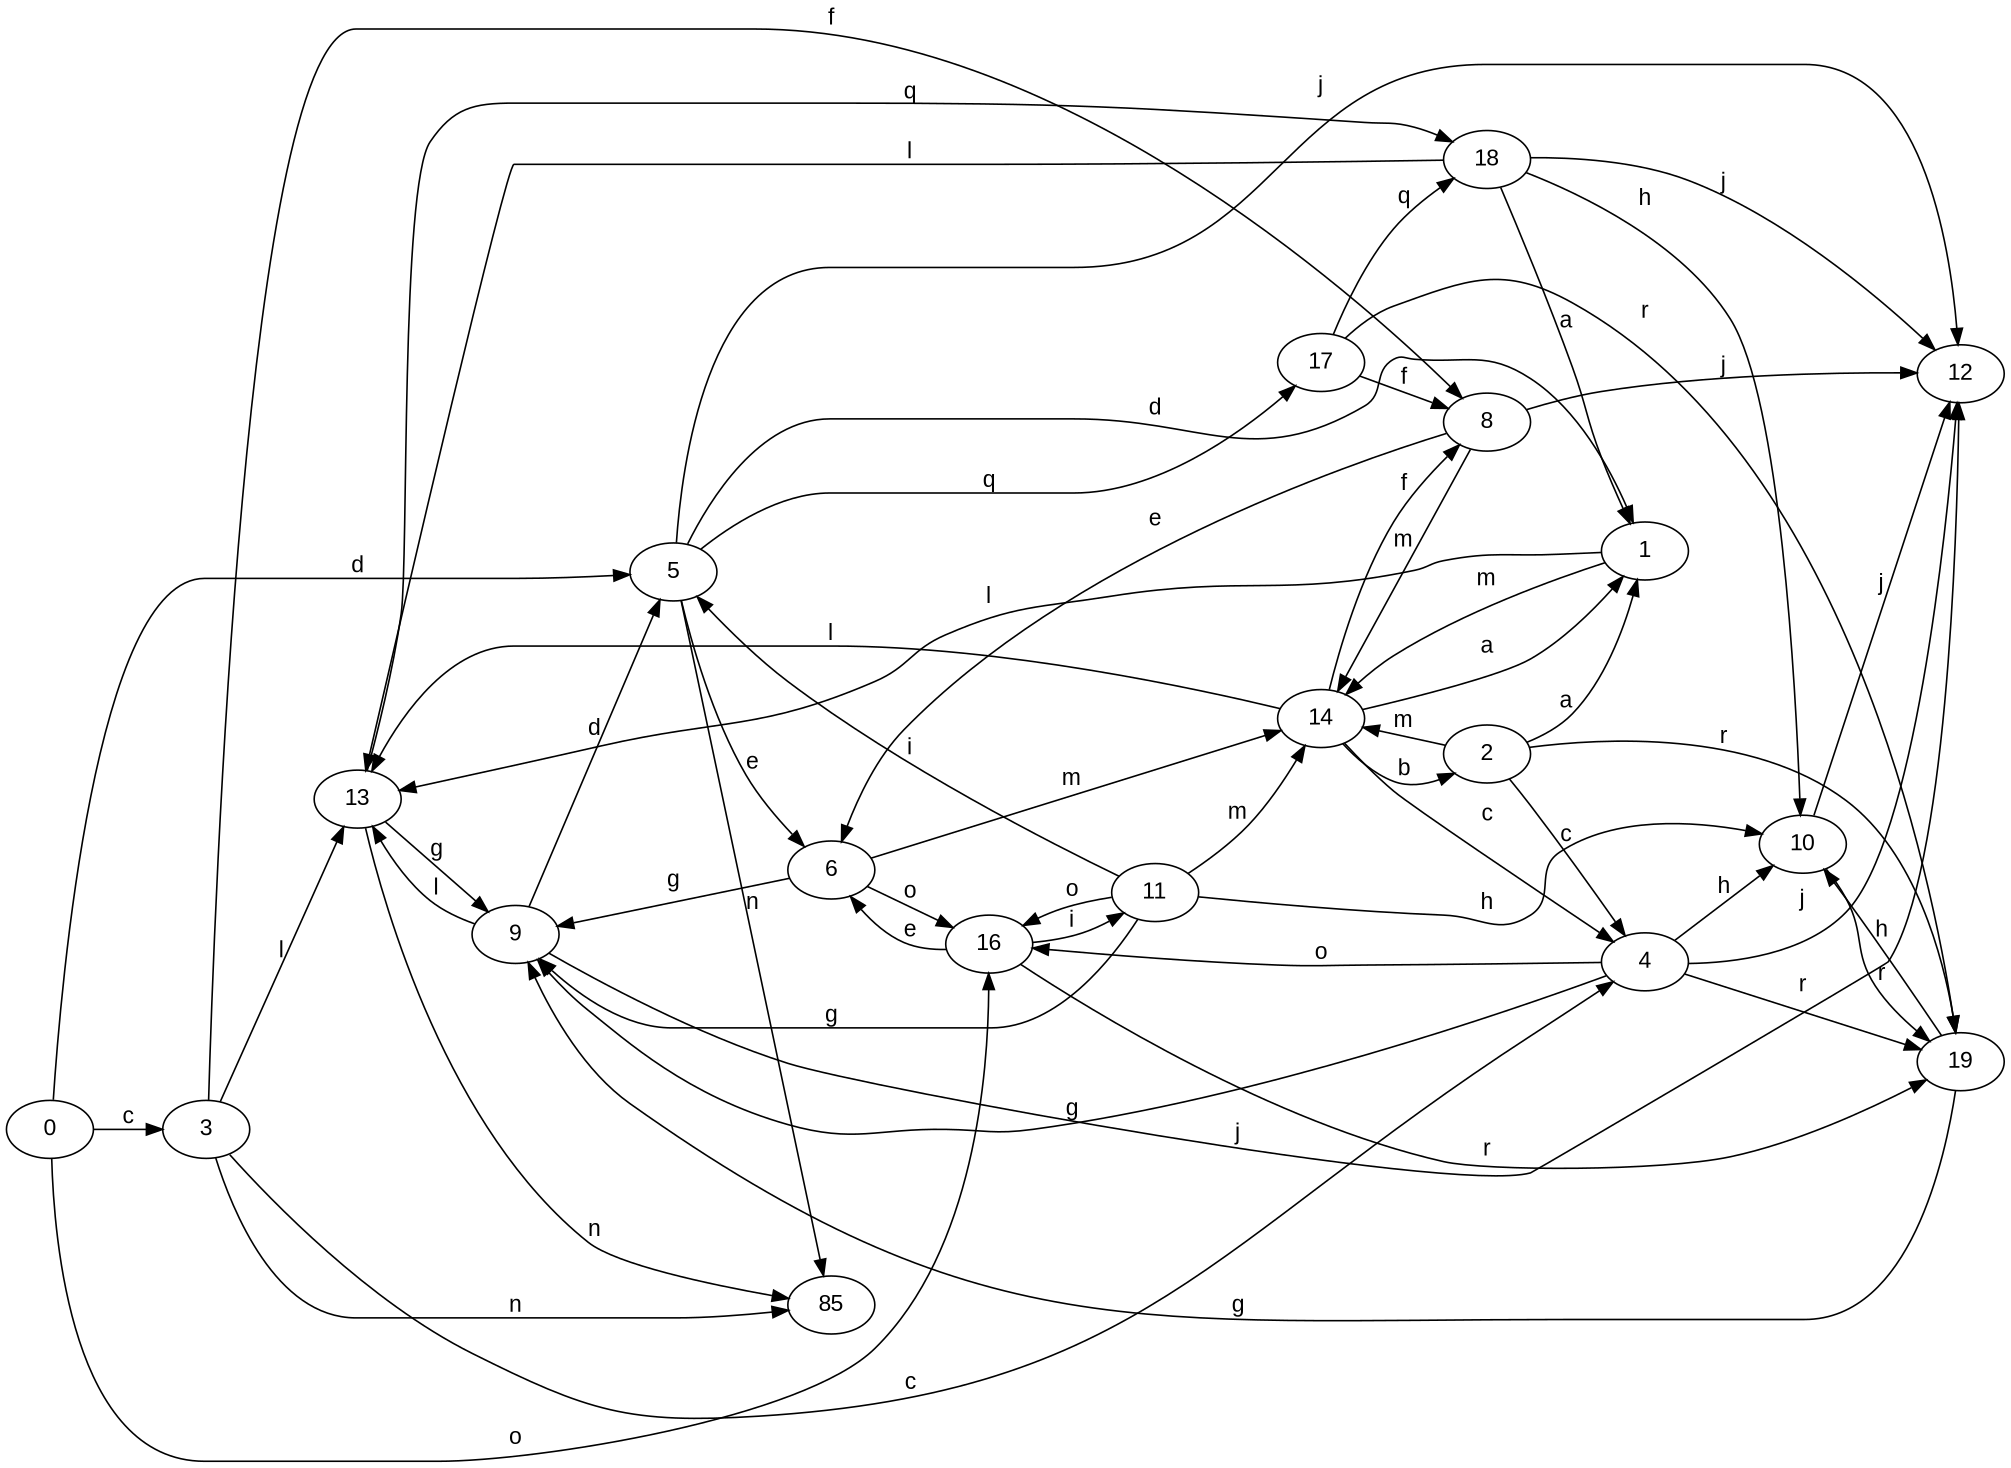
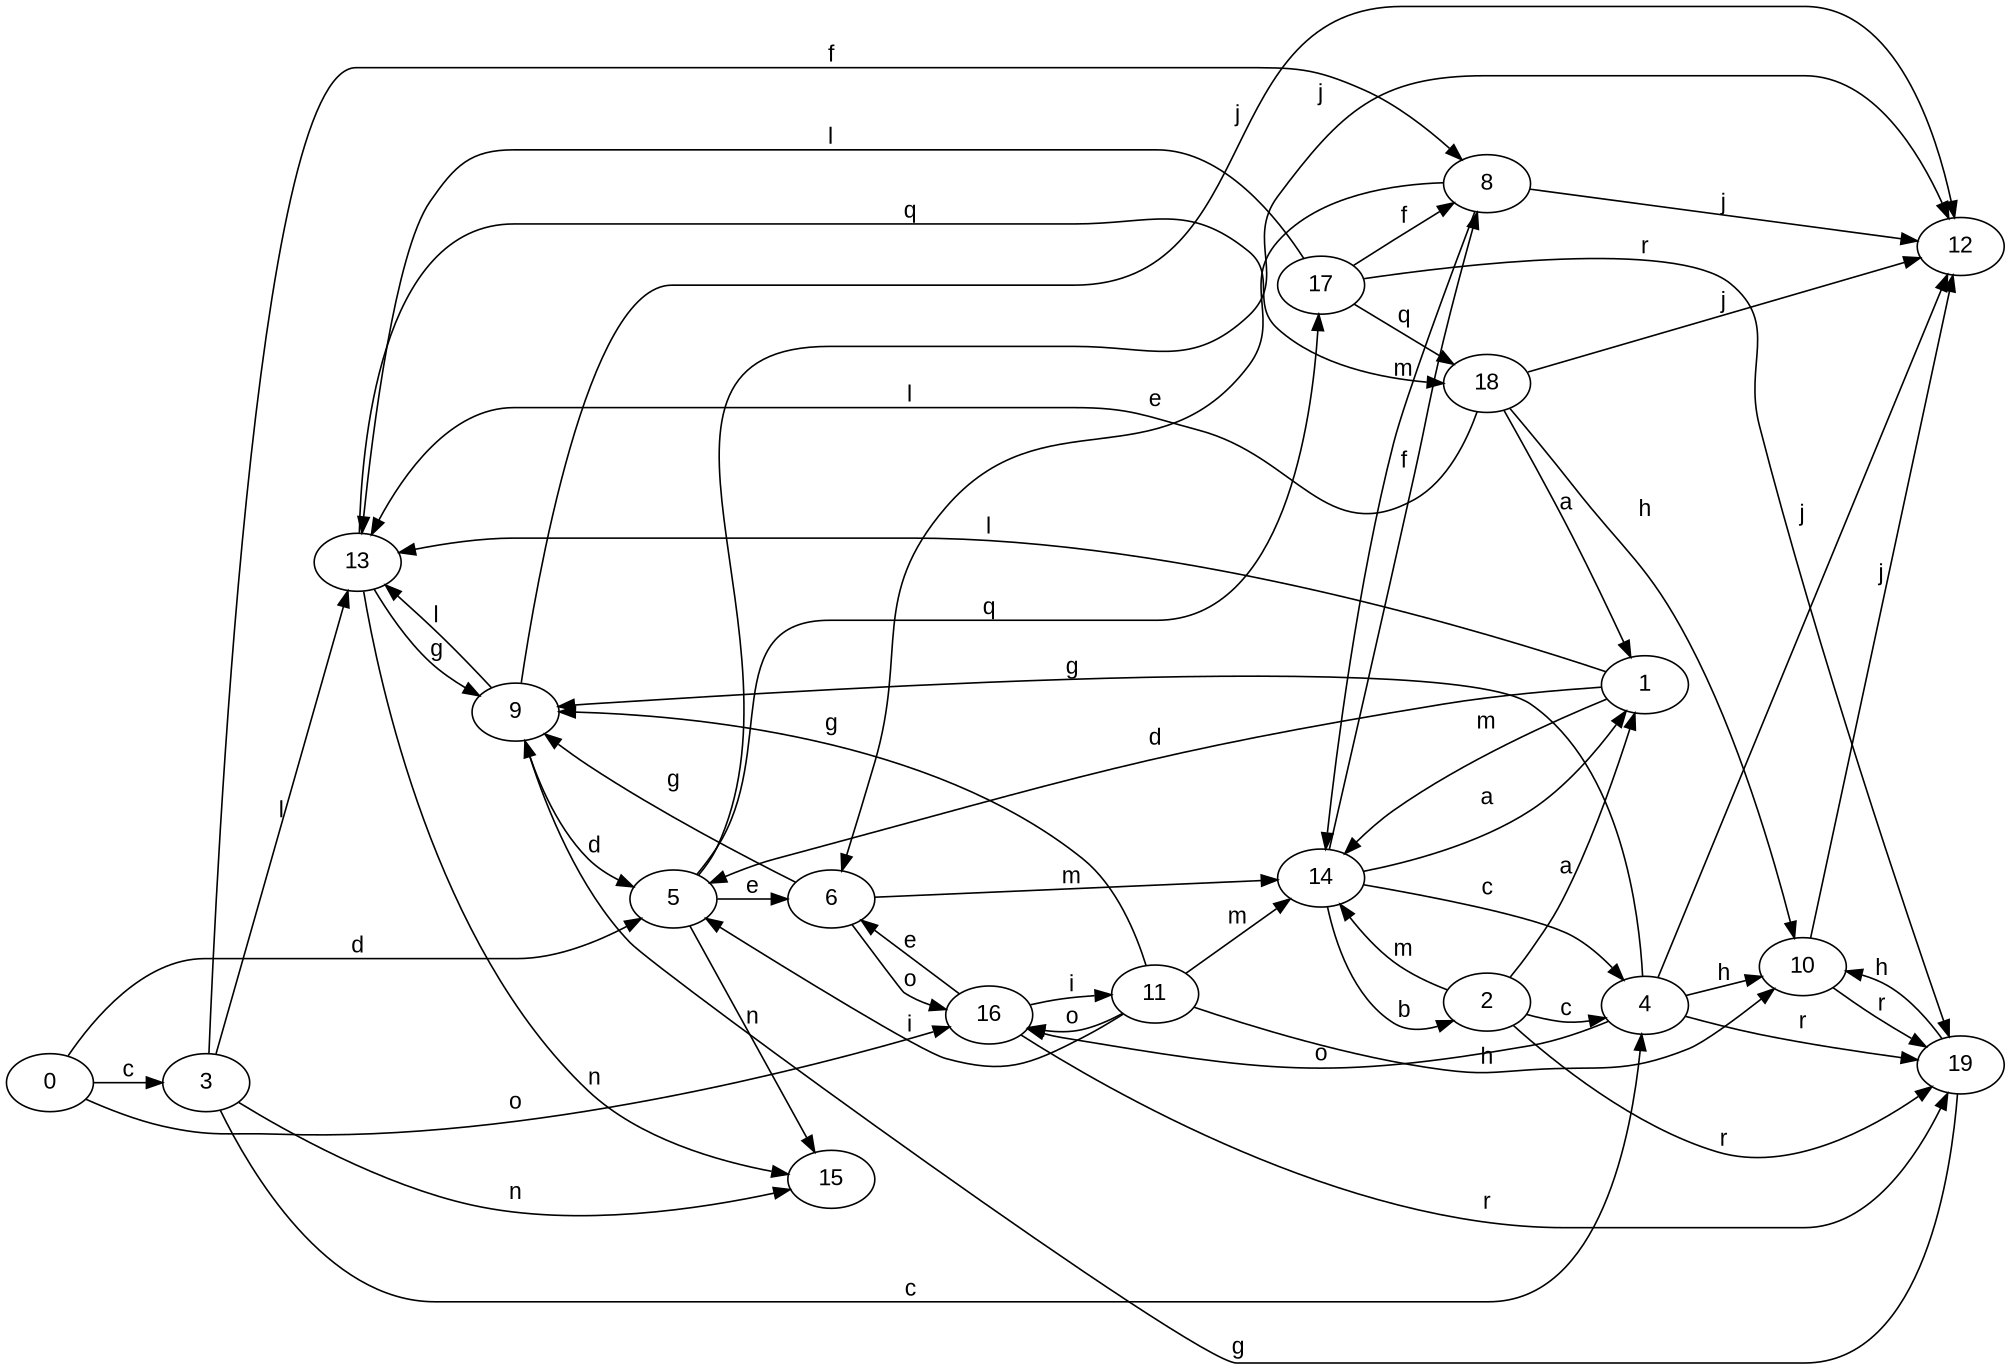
(1182, 430) -> (1158, 758)
(809, 646) -> (716, 150)
(831, 1305) -> (831, 1179)
